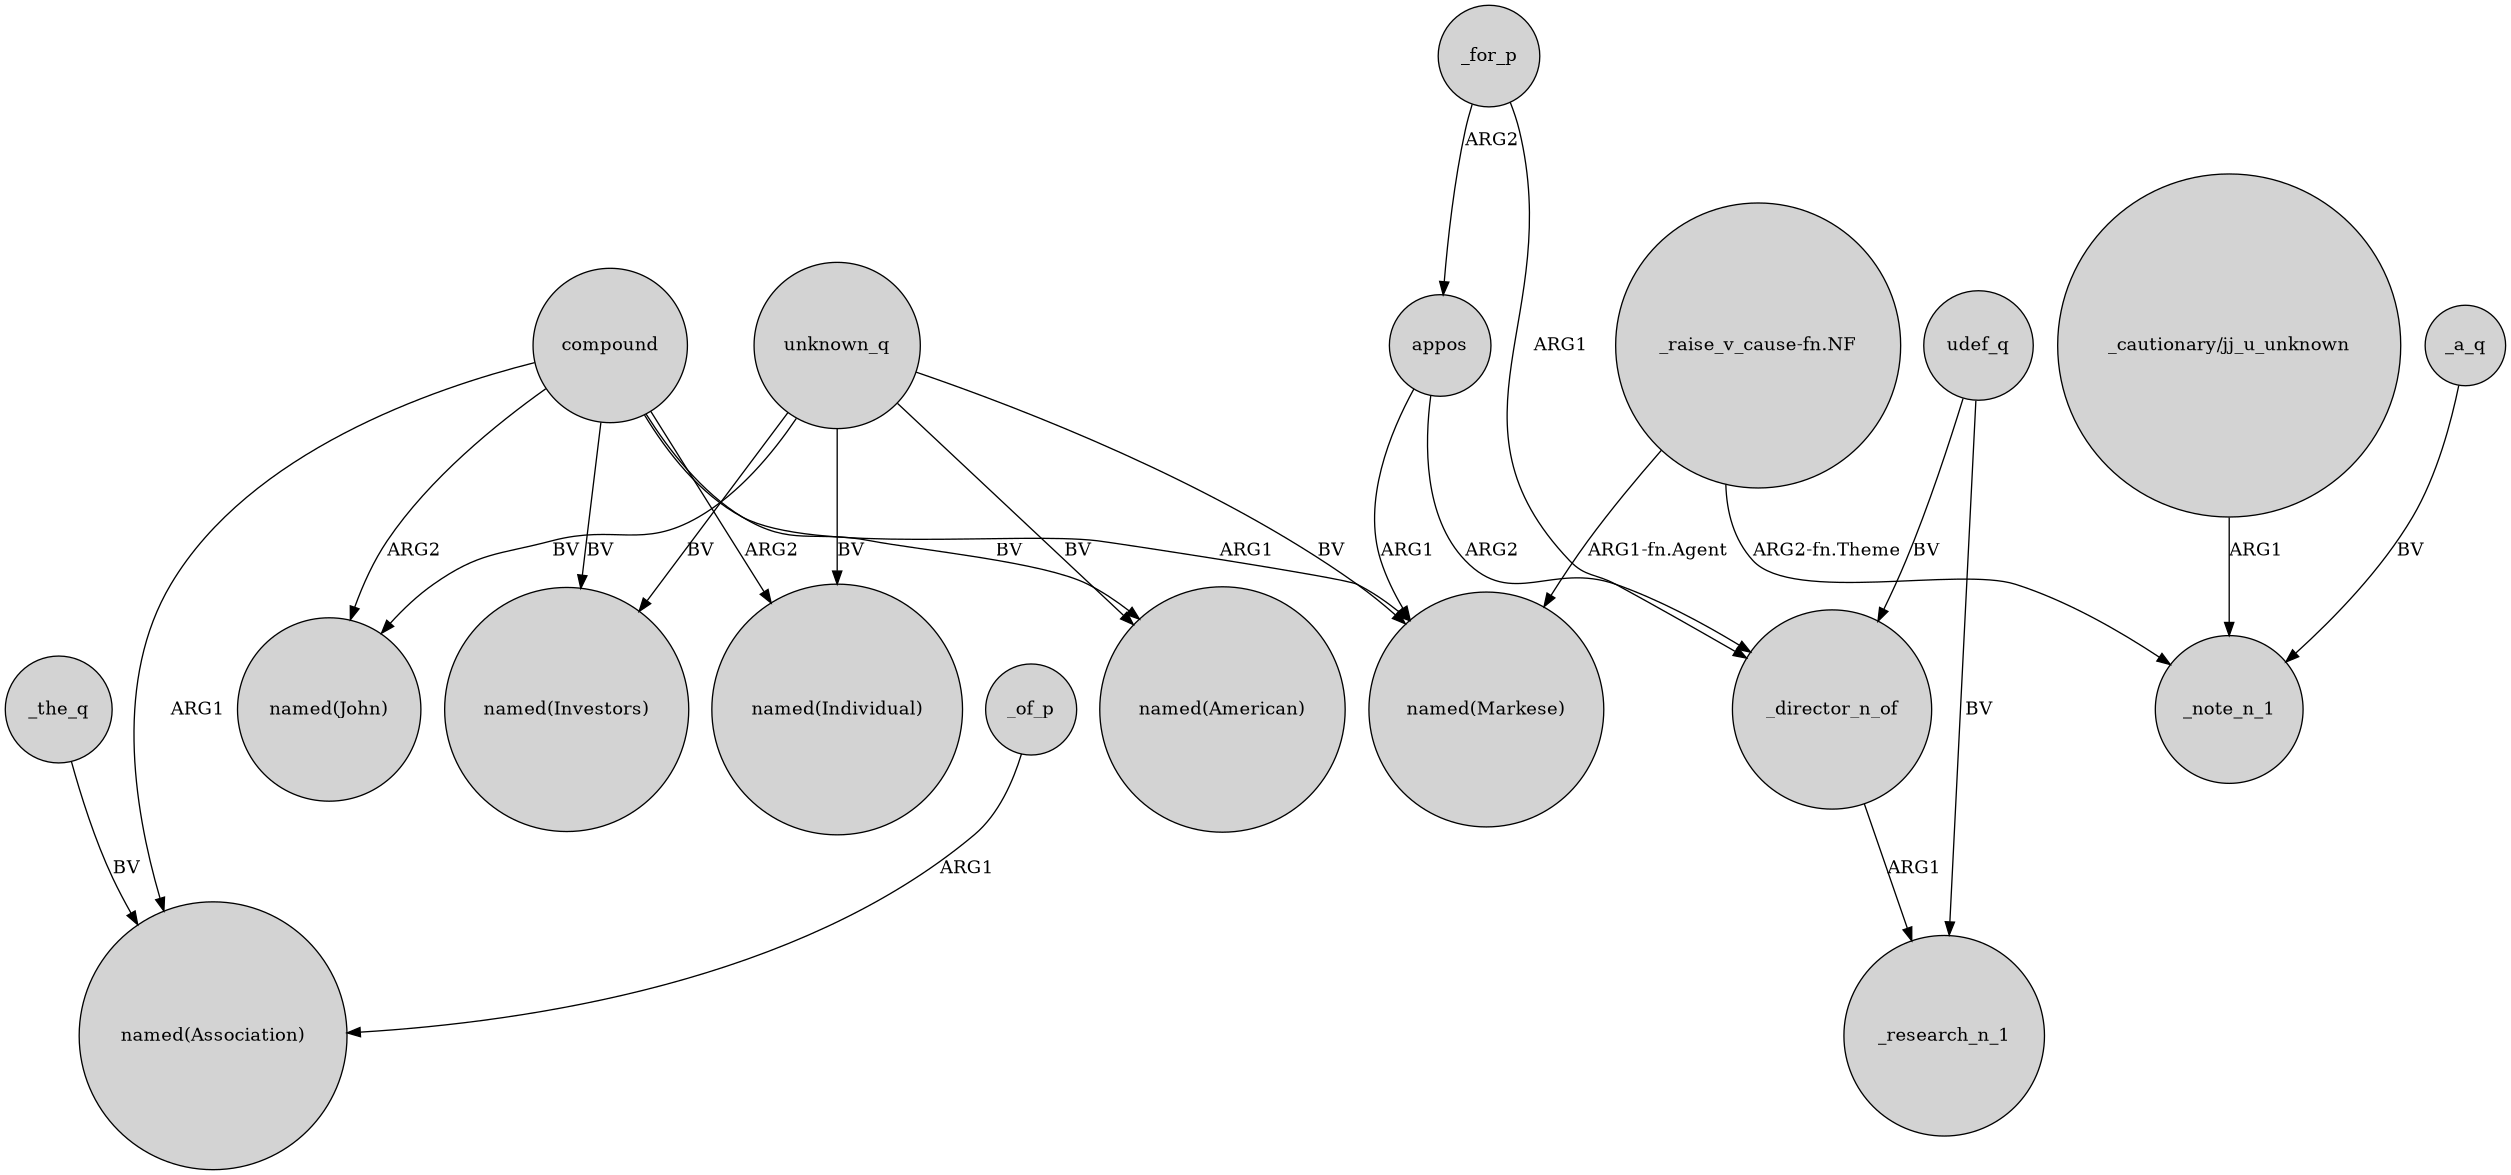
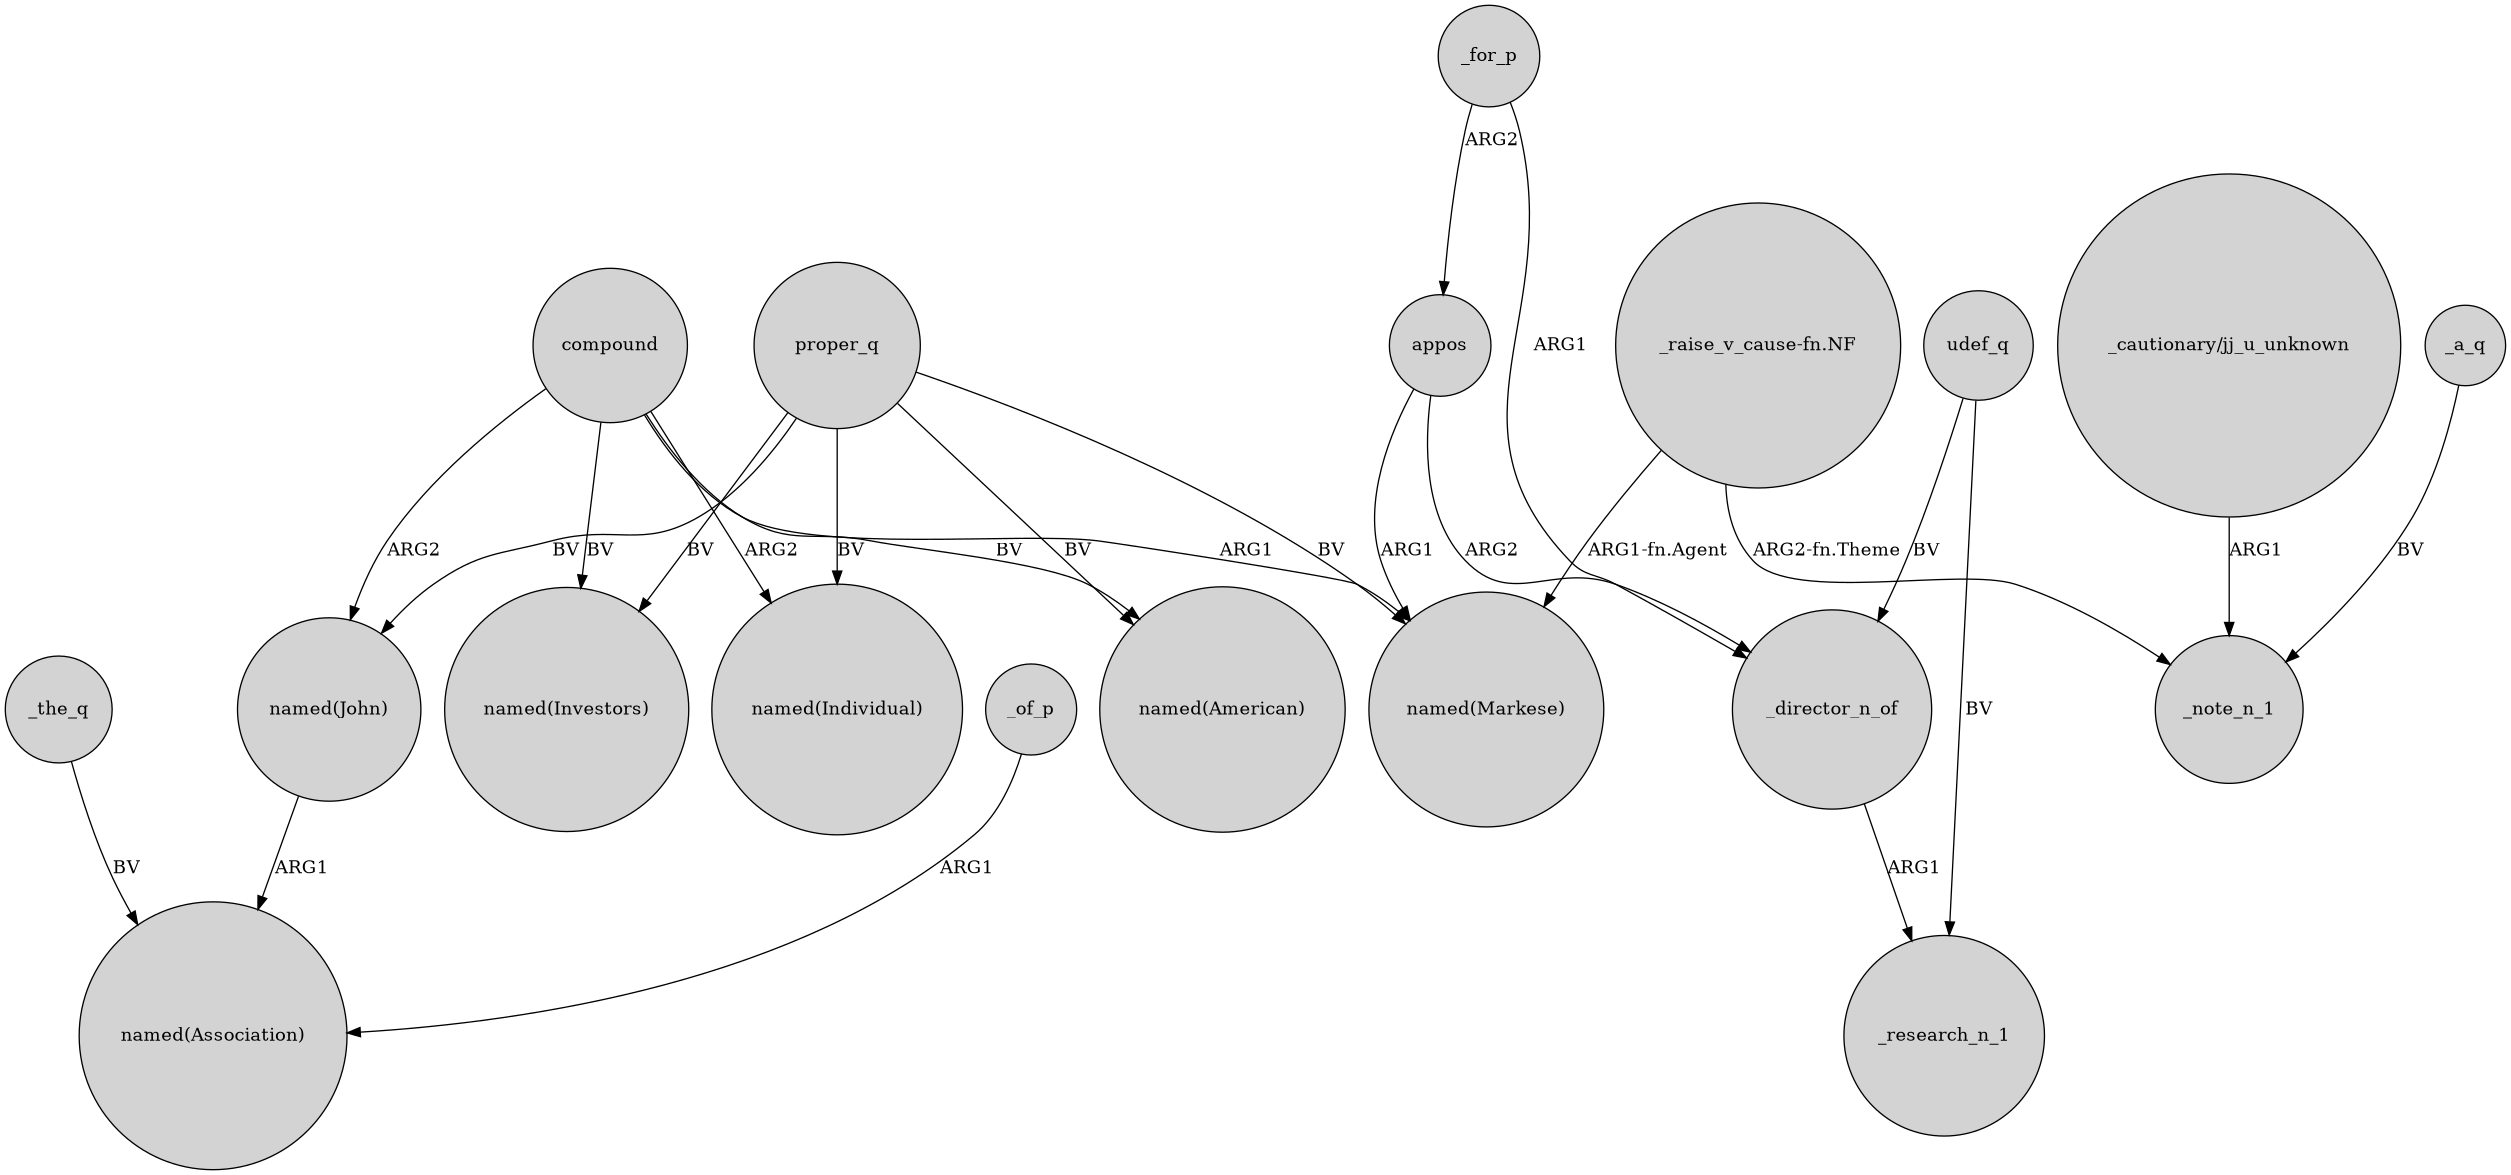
(837, 345) -> (837, 345)
(205, 538) -> (280, 847)
